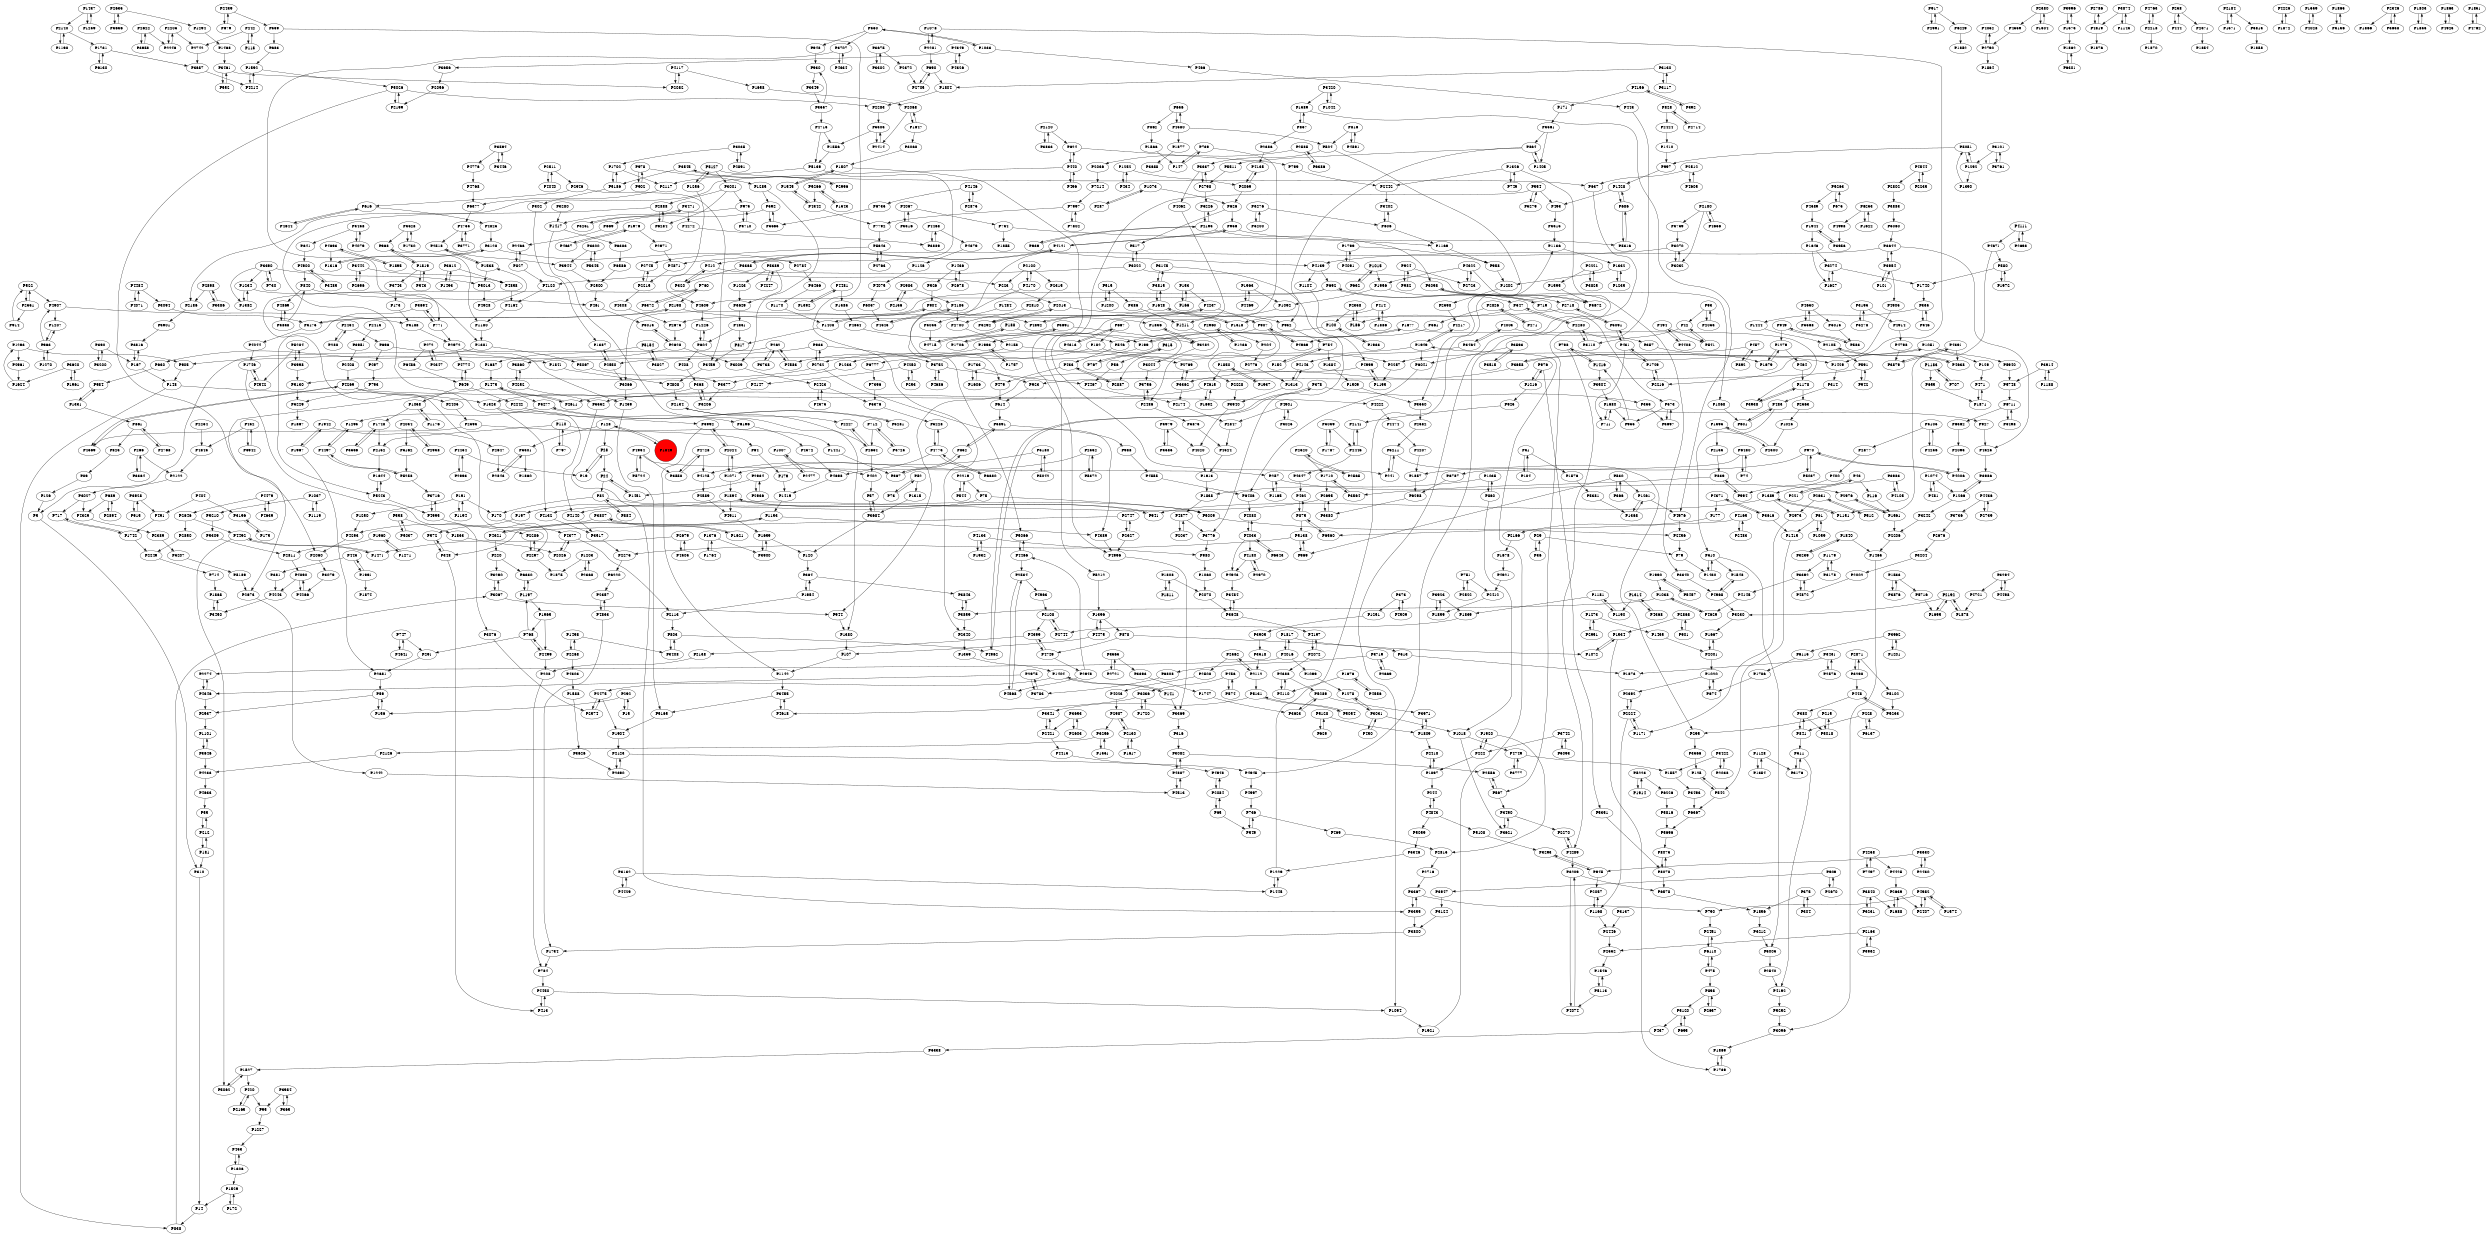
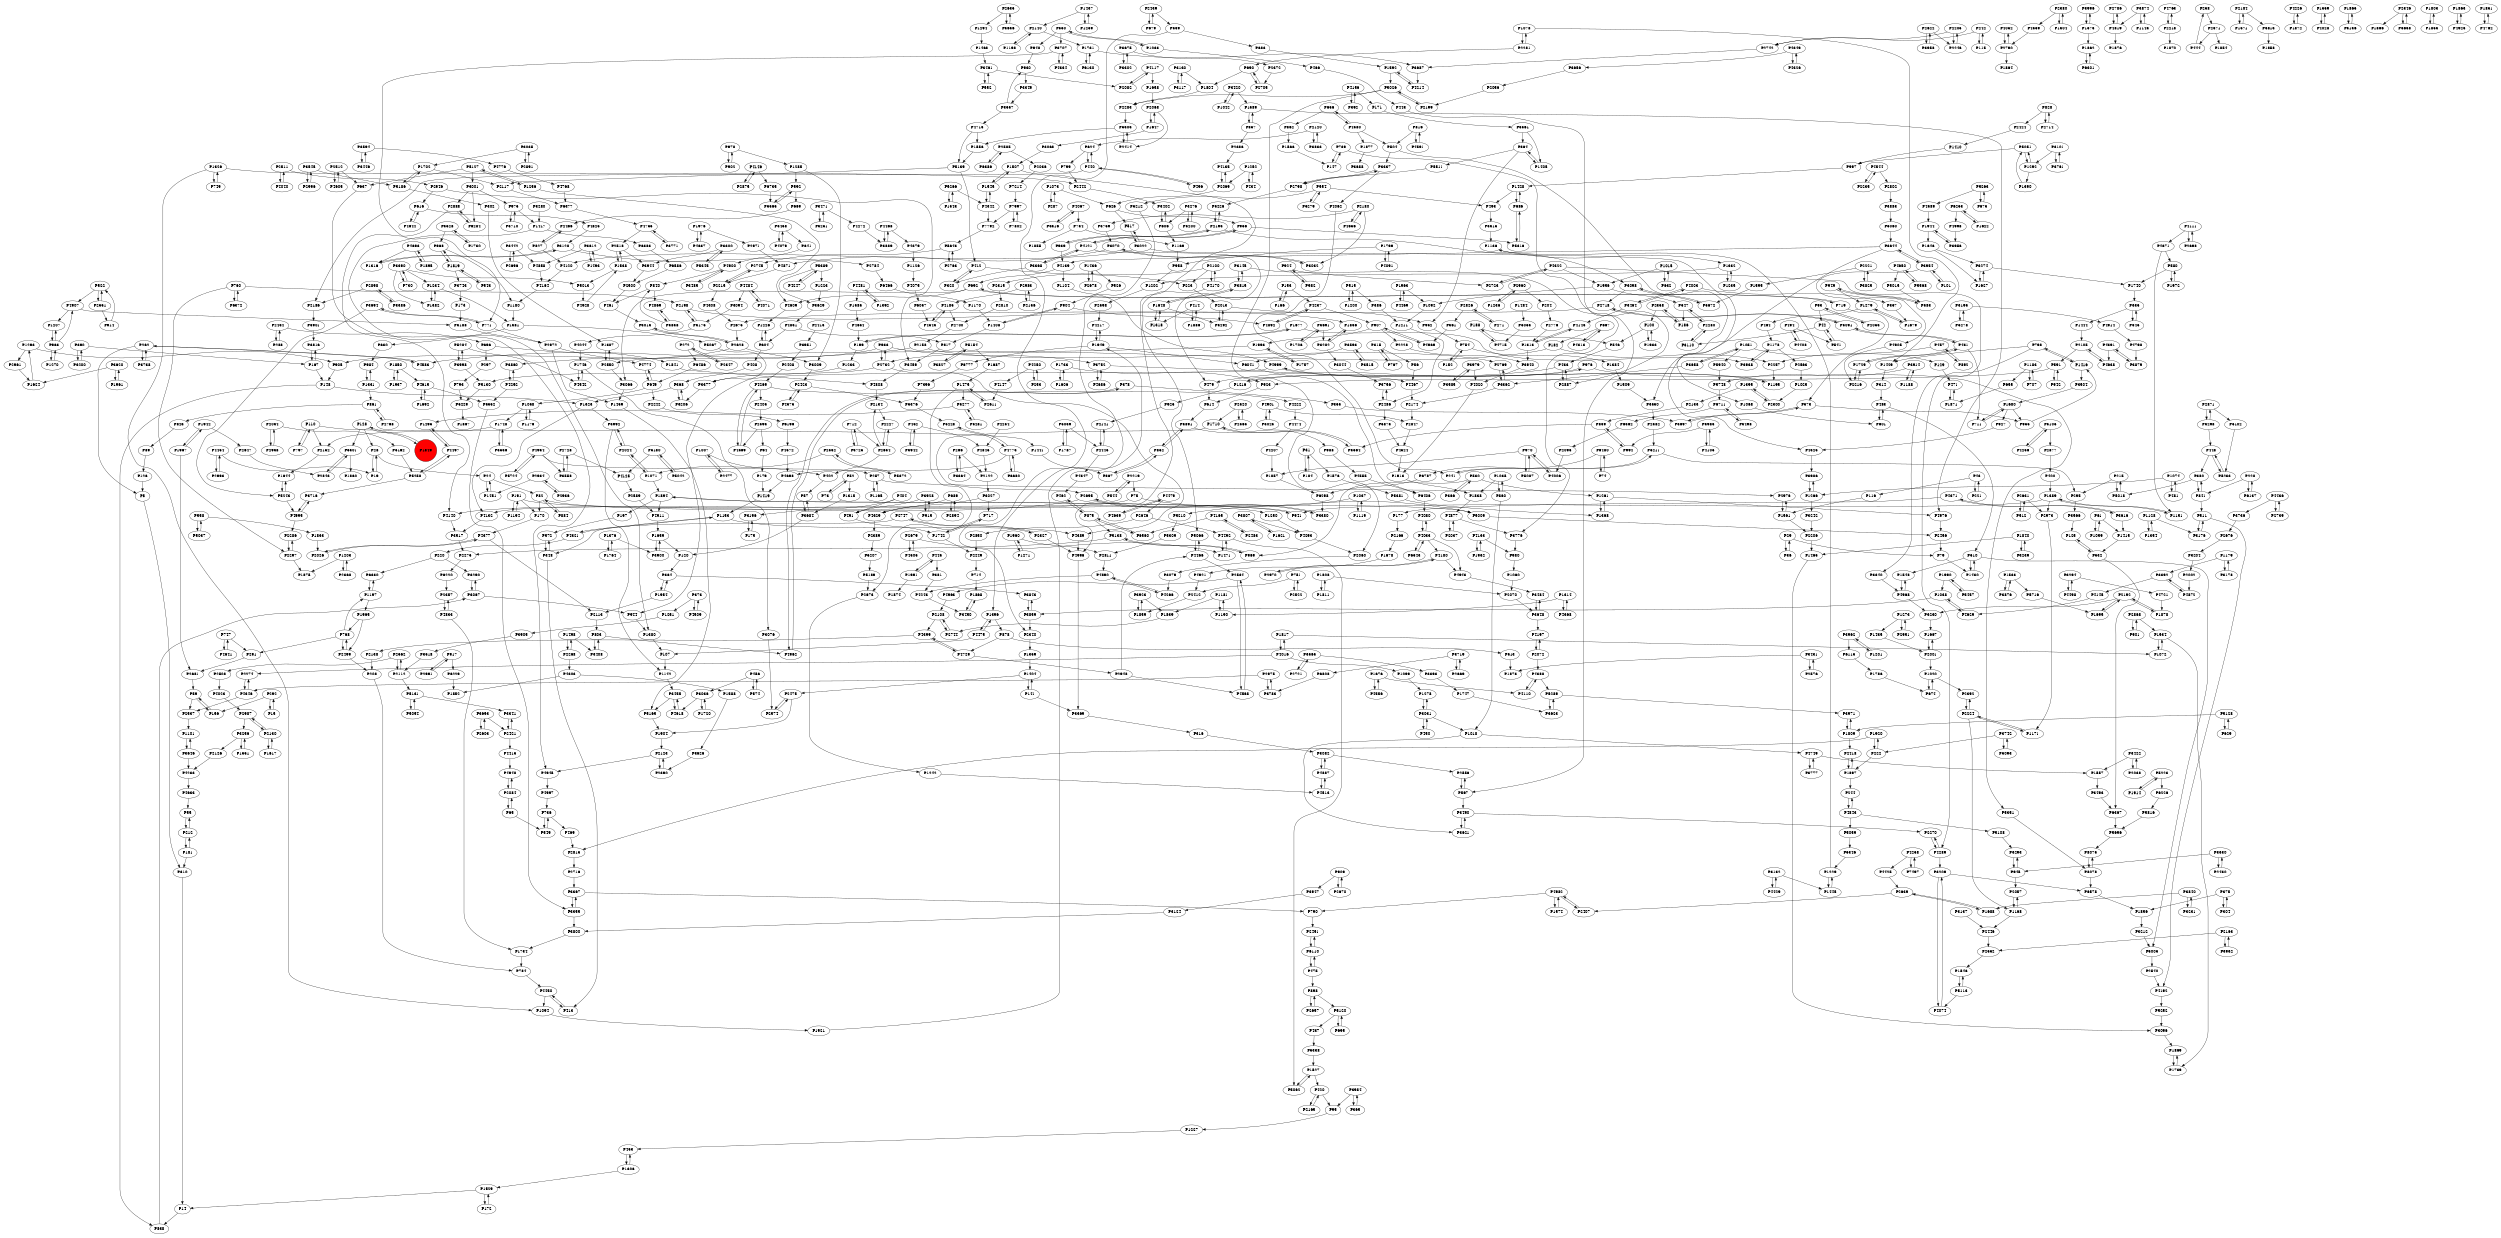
(2175, 17) -> (2206, 38)
none -> (506, 685)
(1720, 793) -> (2097, 556)
